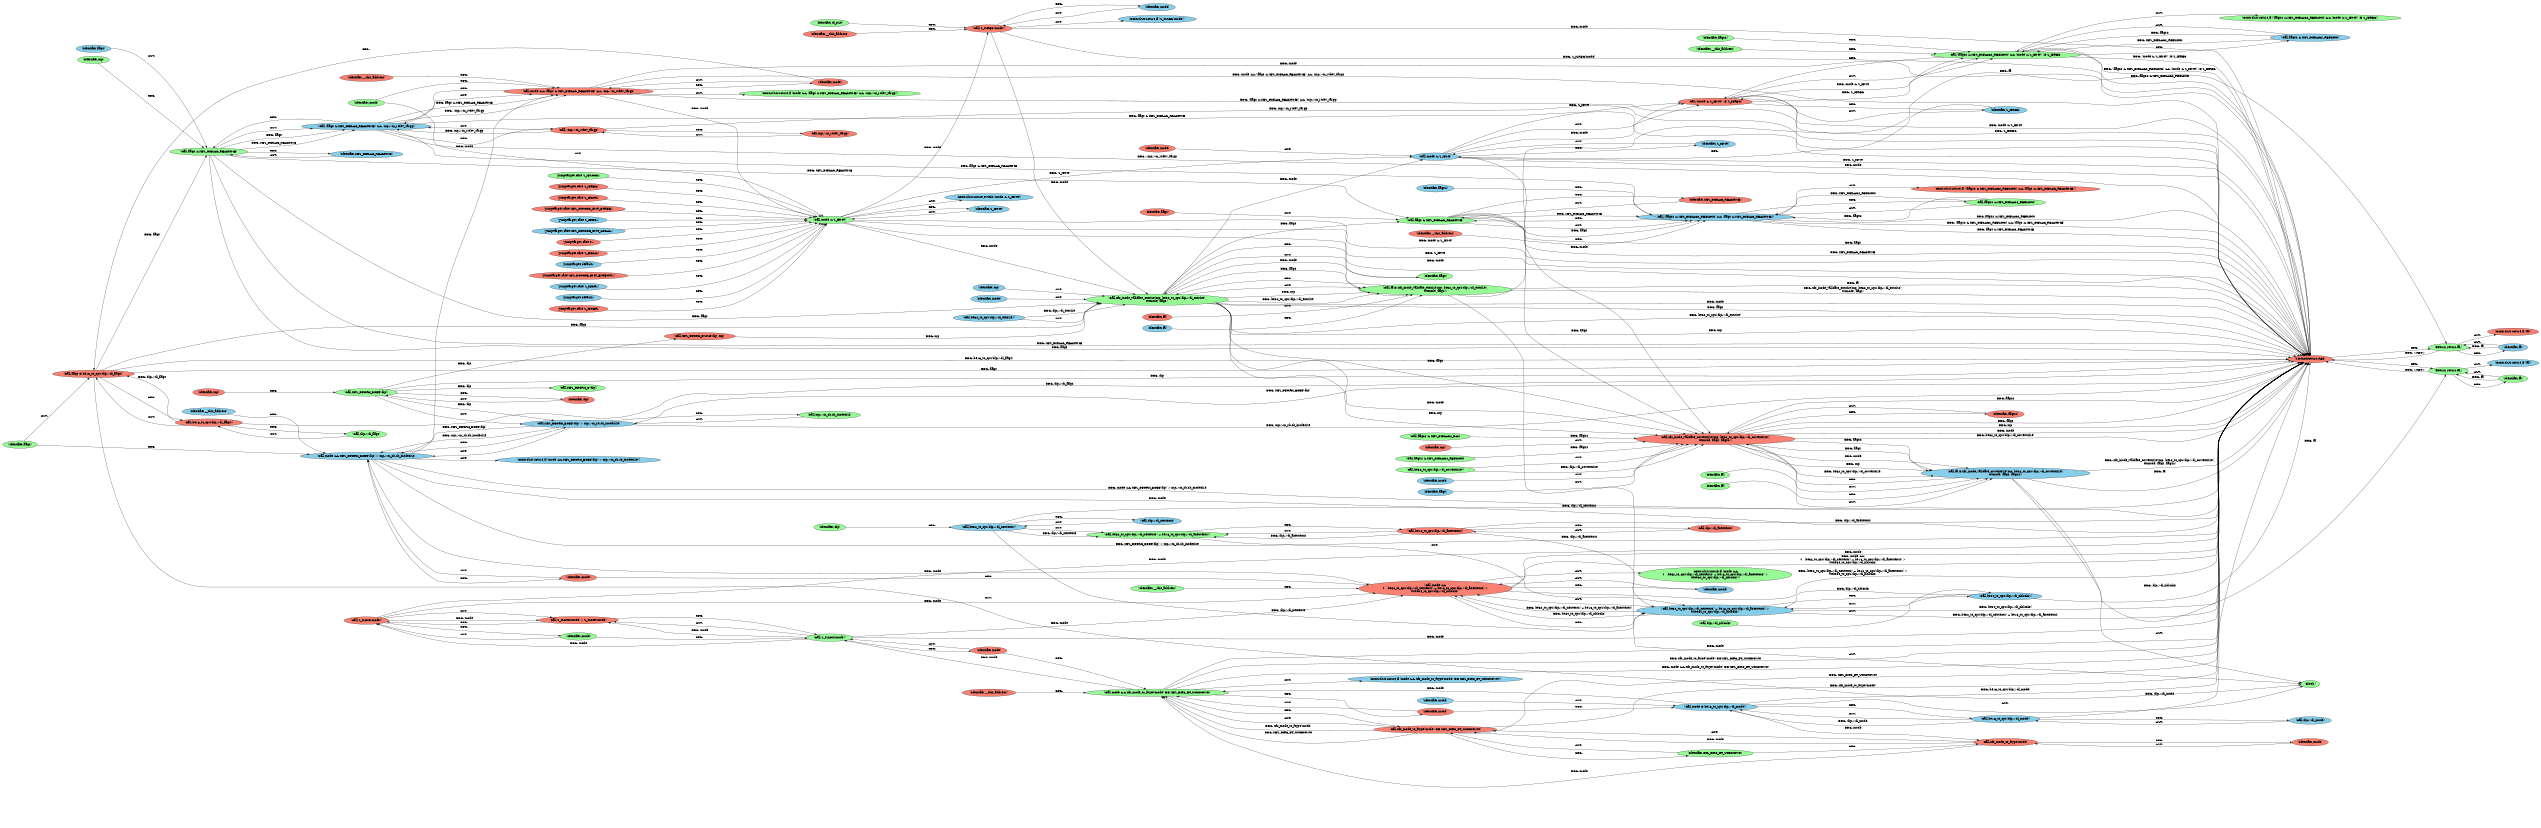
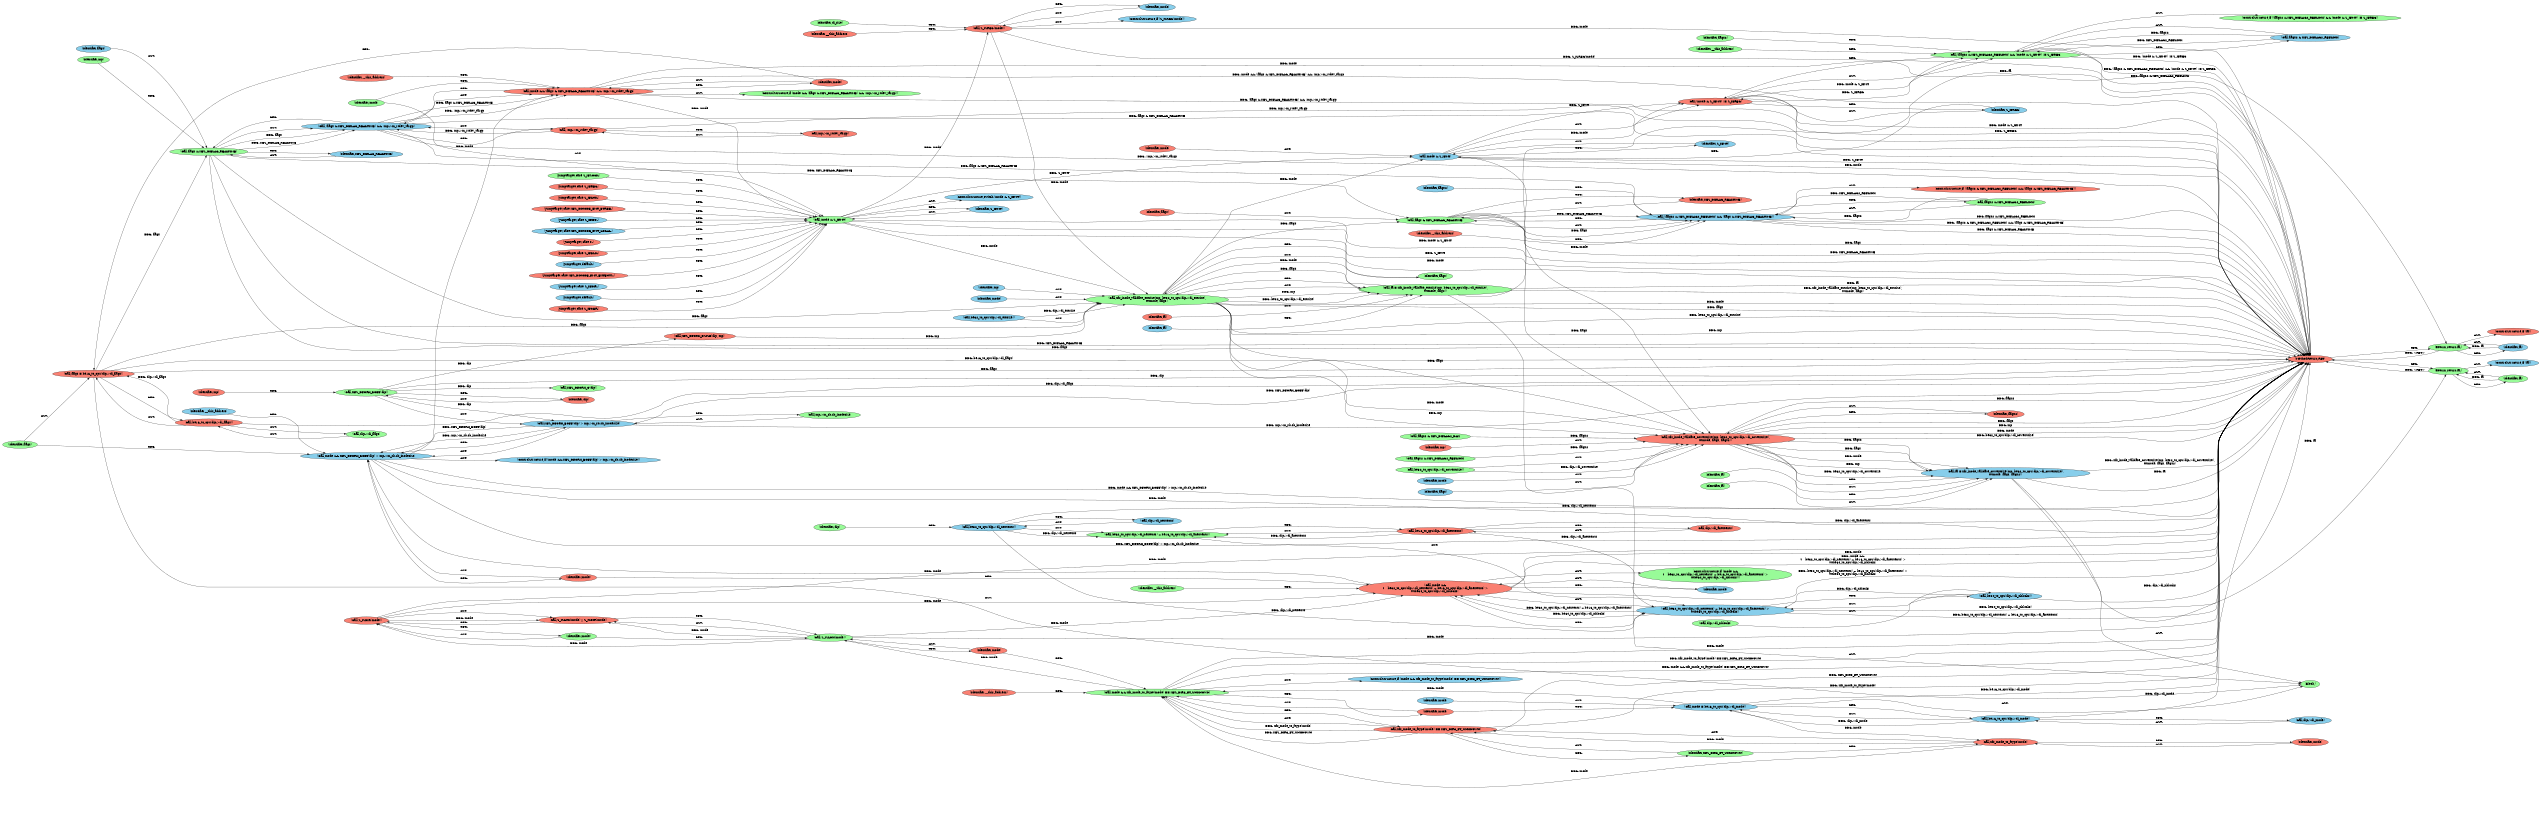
(274, 427) -> (274, 427)
(1715, 753) -> (1715, 753)
